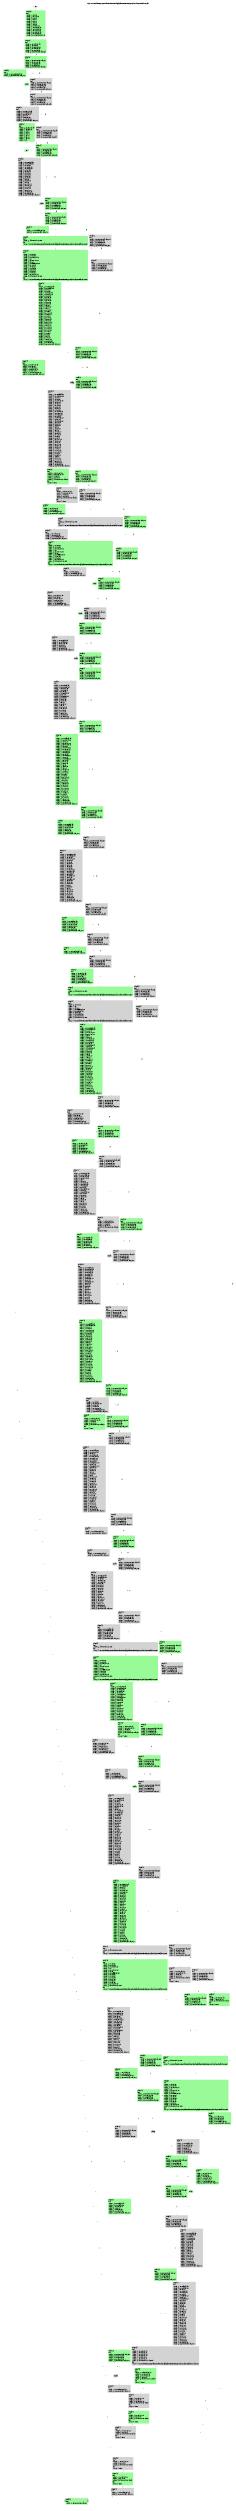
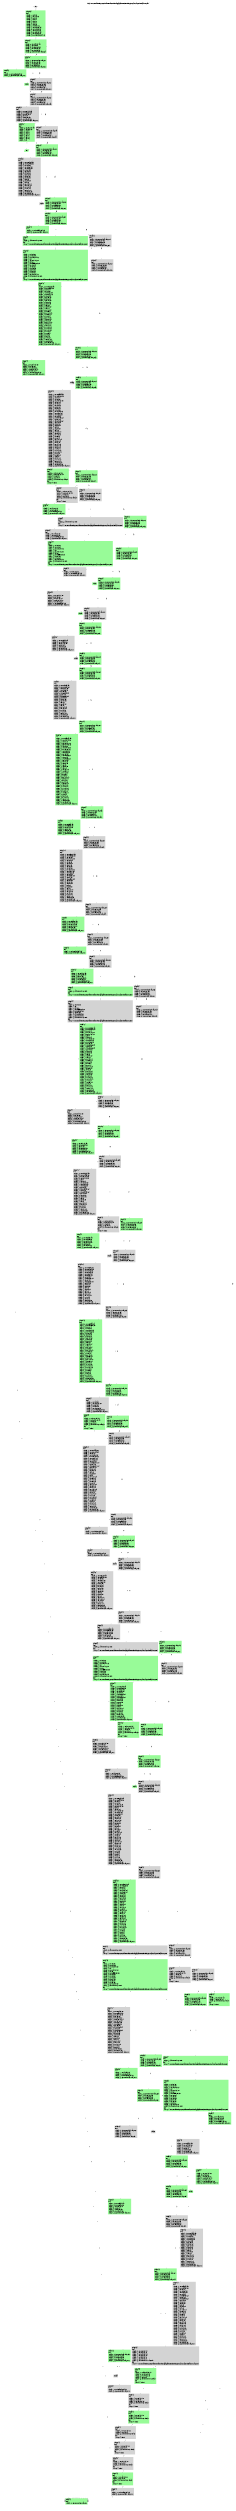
none -> (124, 2448)
